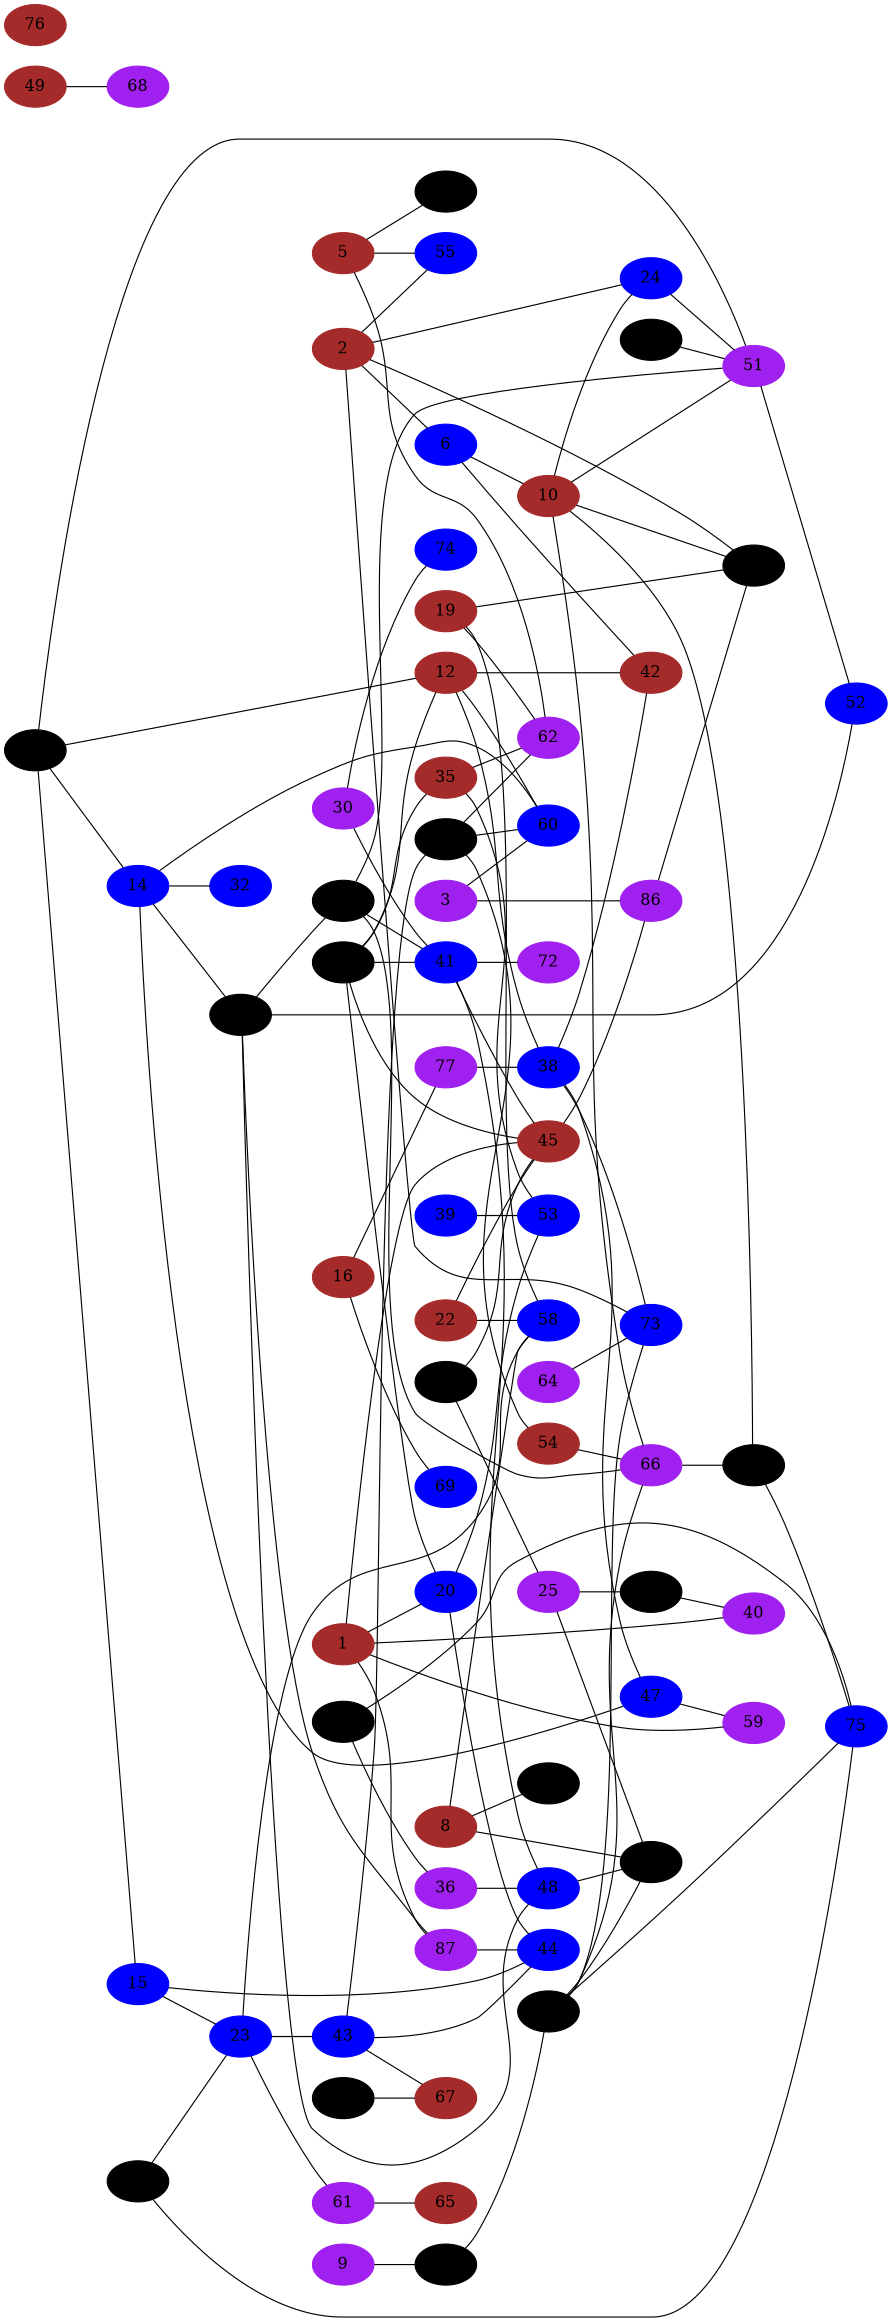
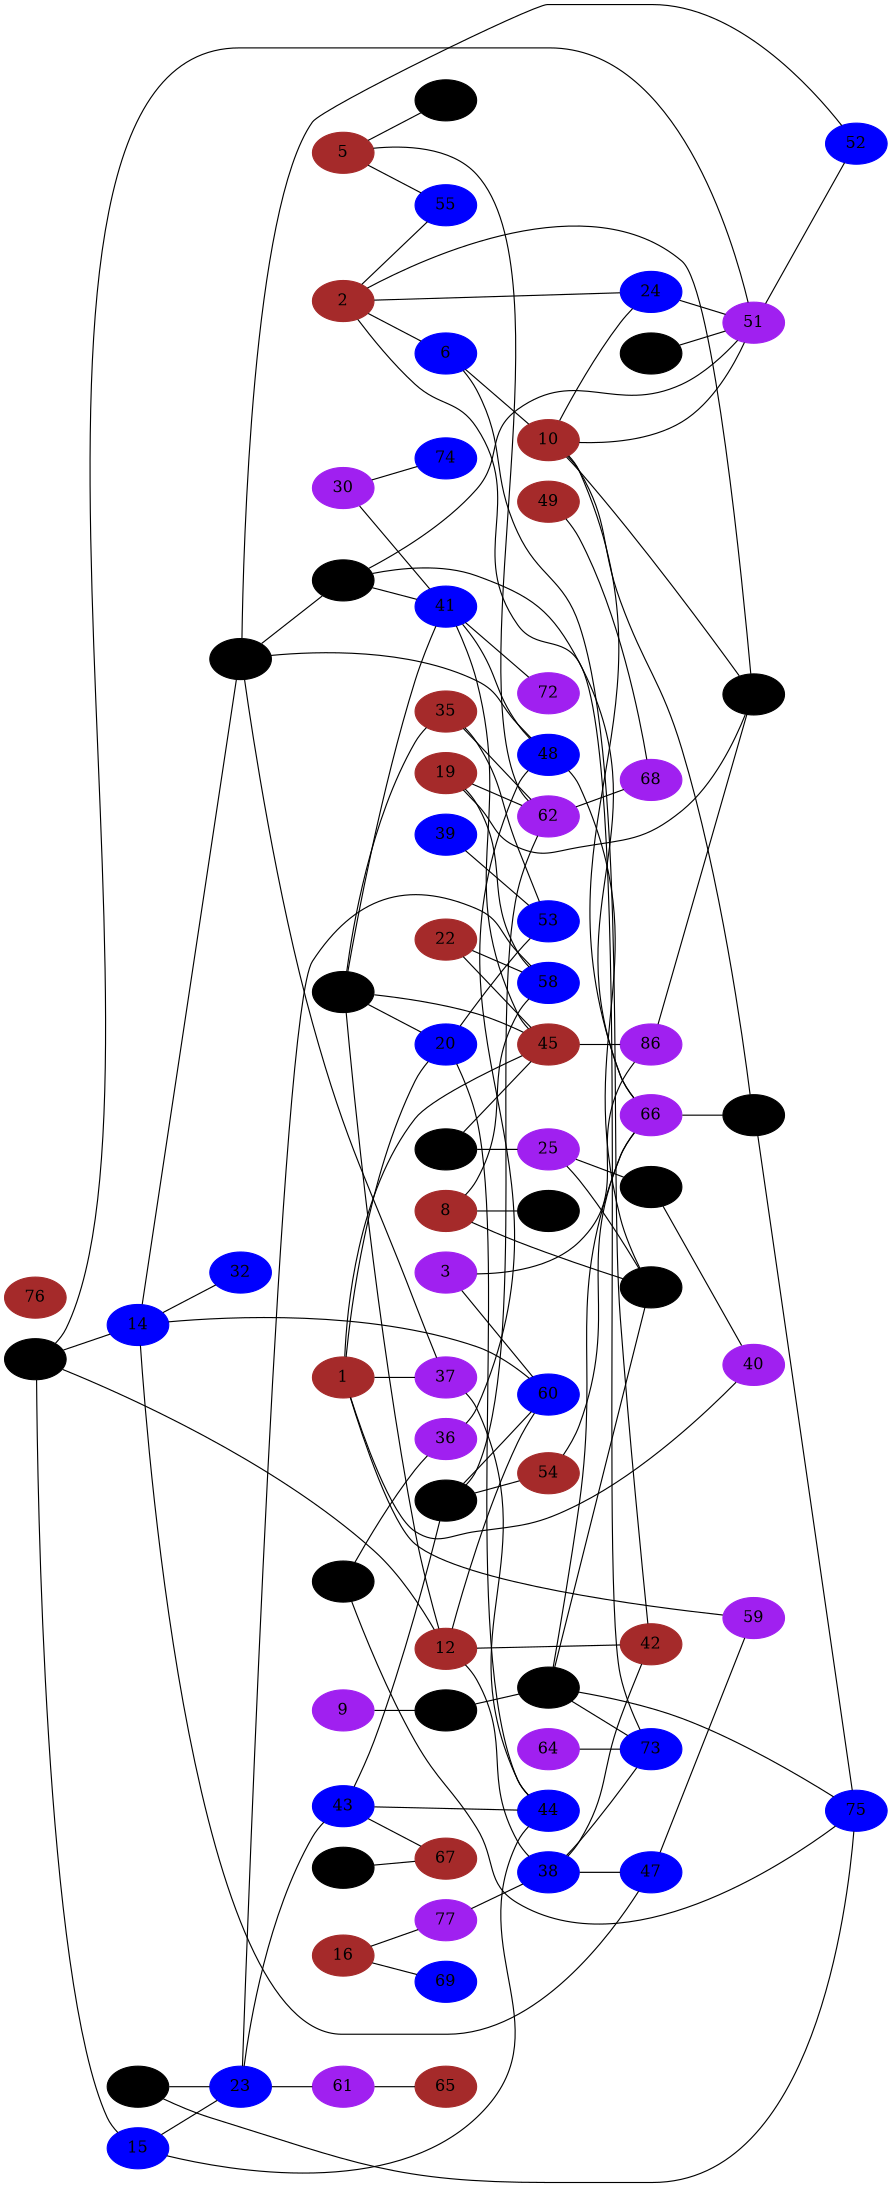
none -> (594, 800)
(446, 1950) -> (446, 1377)
